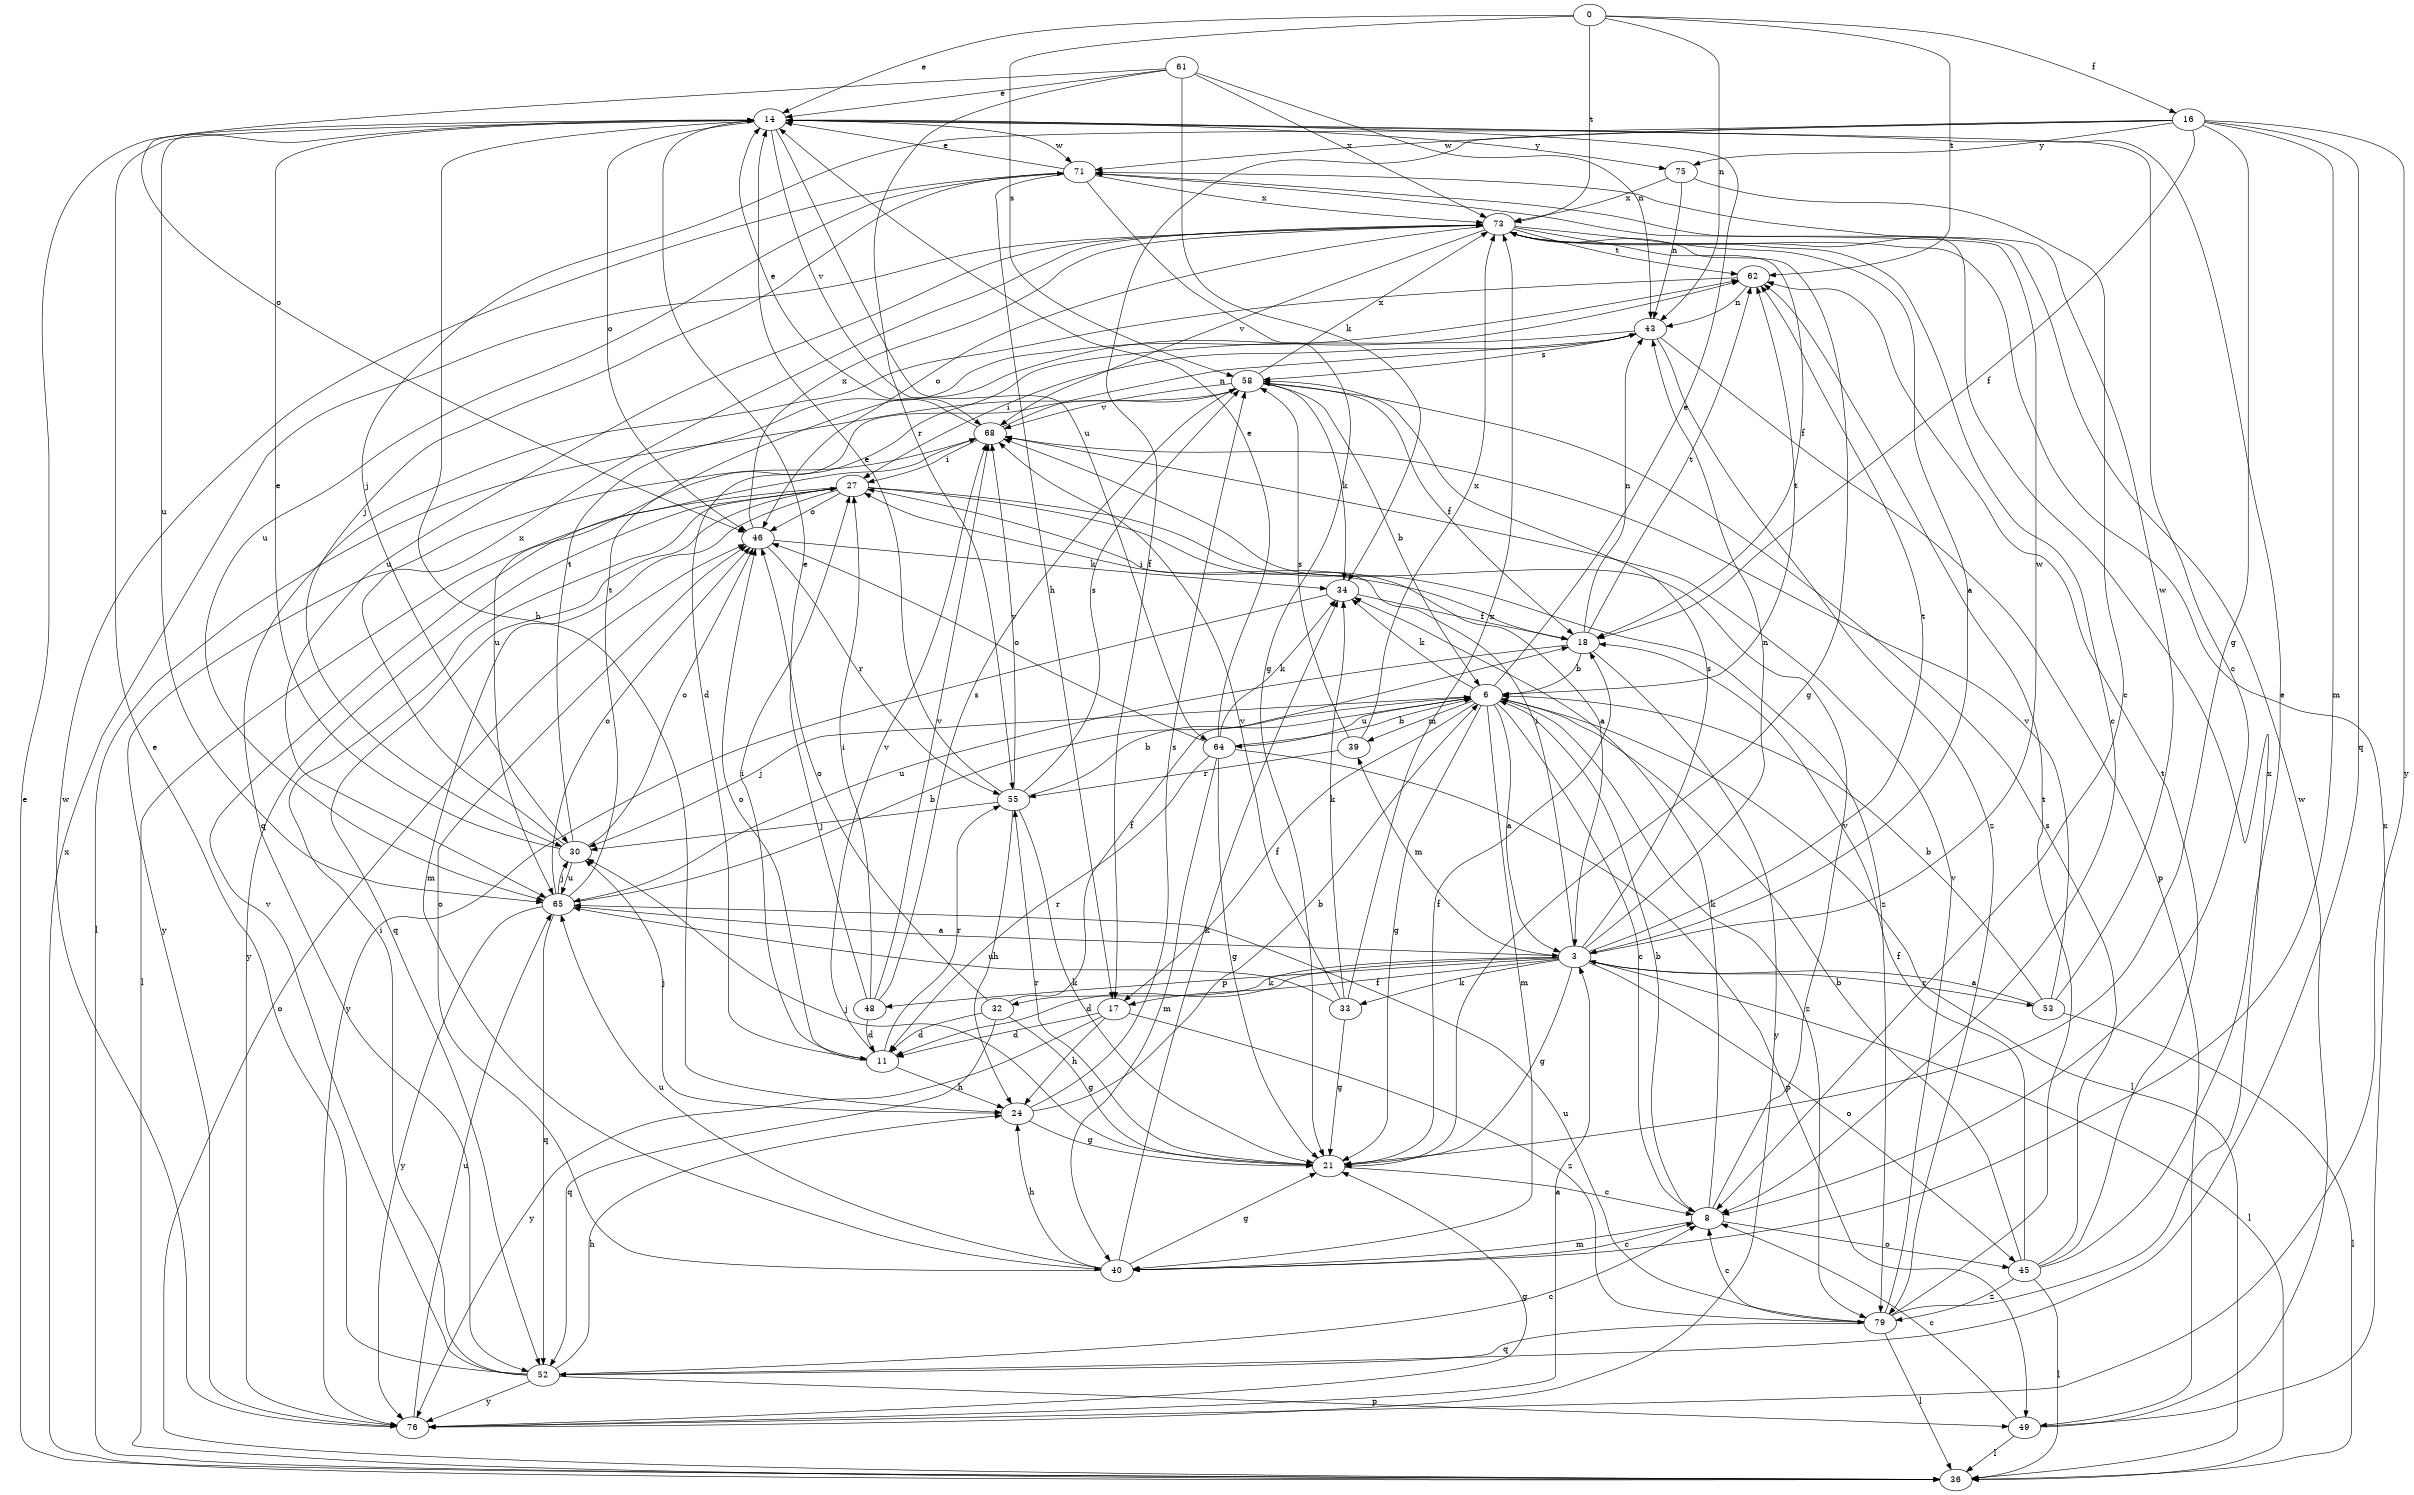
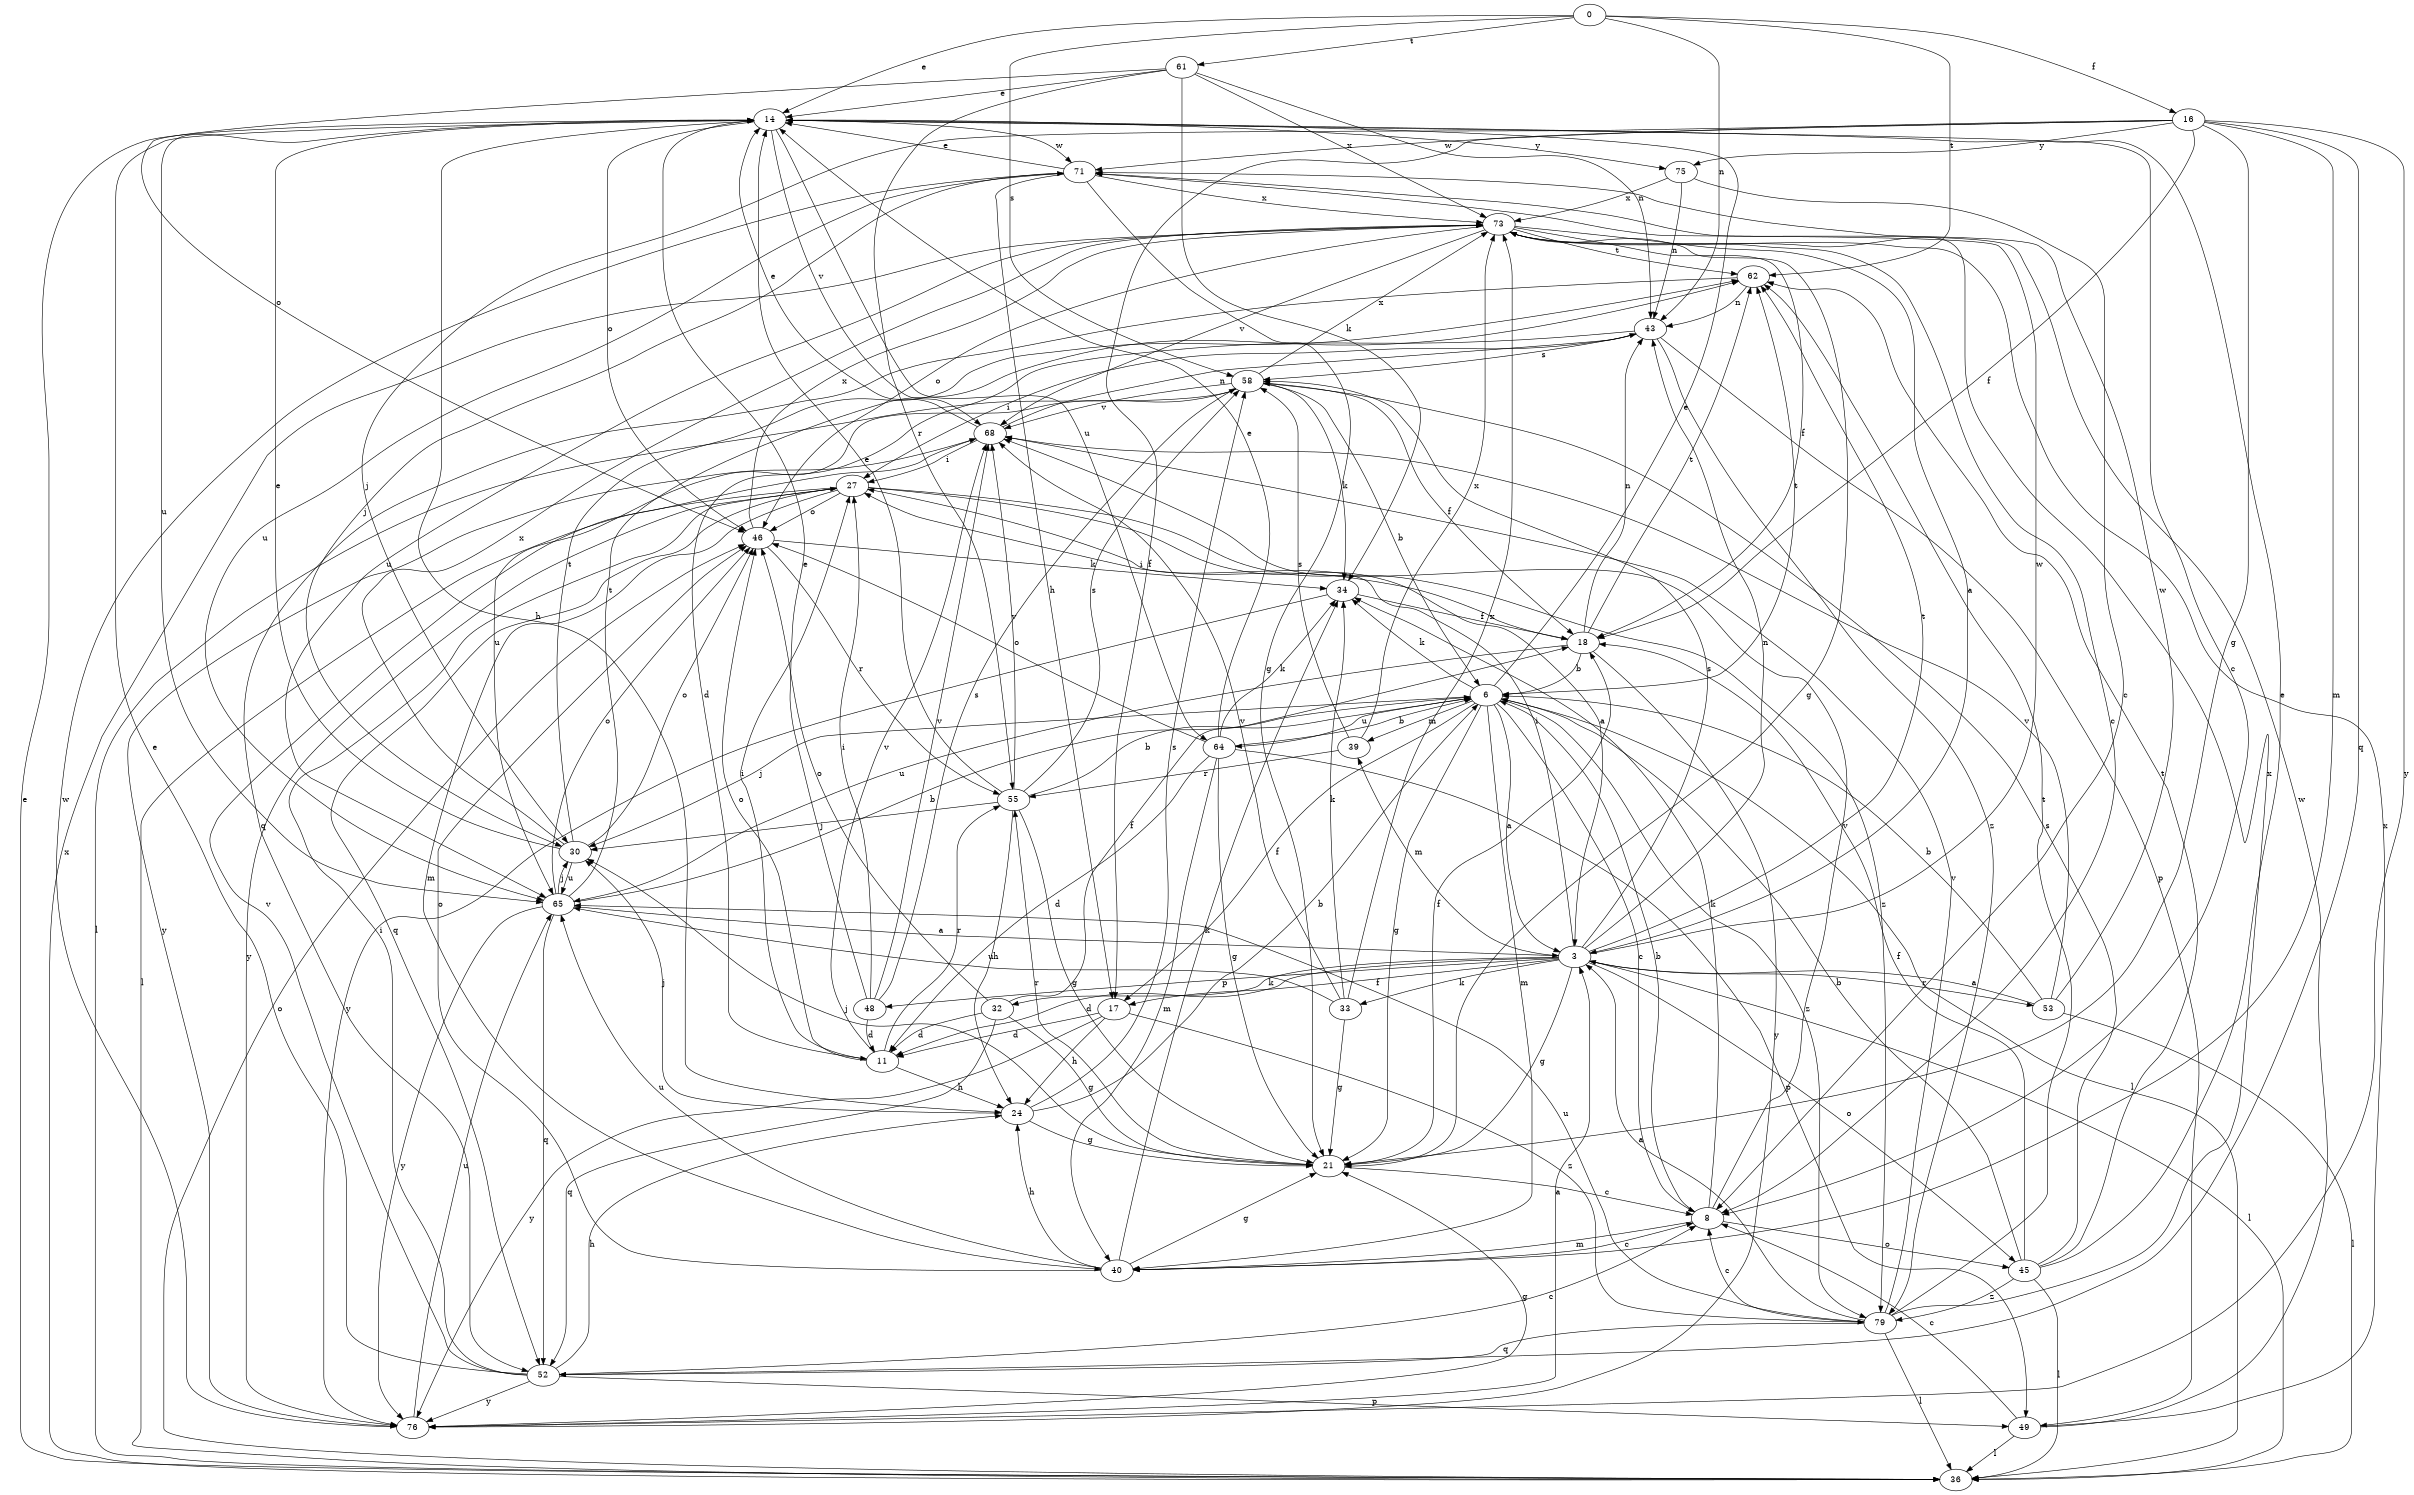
(1590, 145) -> (1389, 41)
(1058, 904) -> (1058, 904)
(1075, 983) -> (1075, 983)
none -> (1682, 1171)
